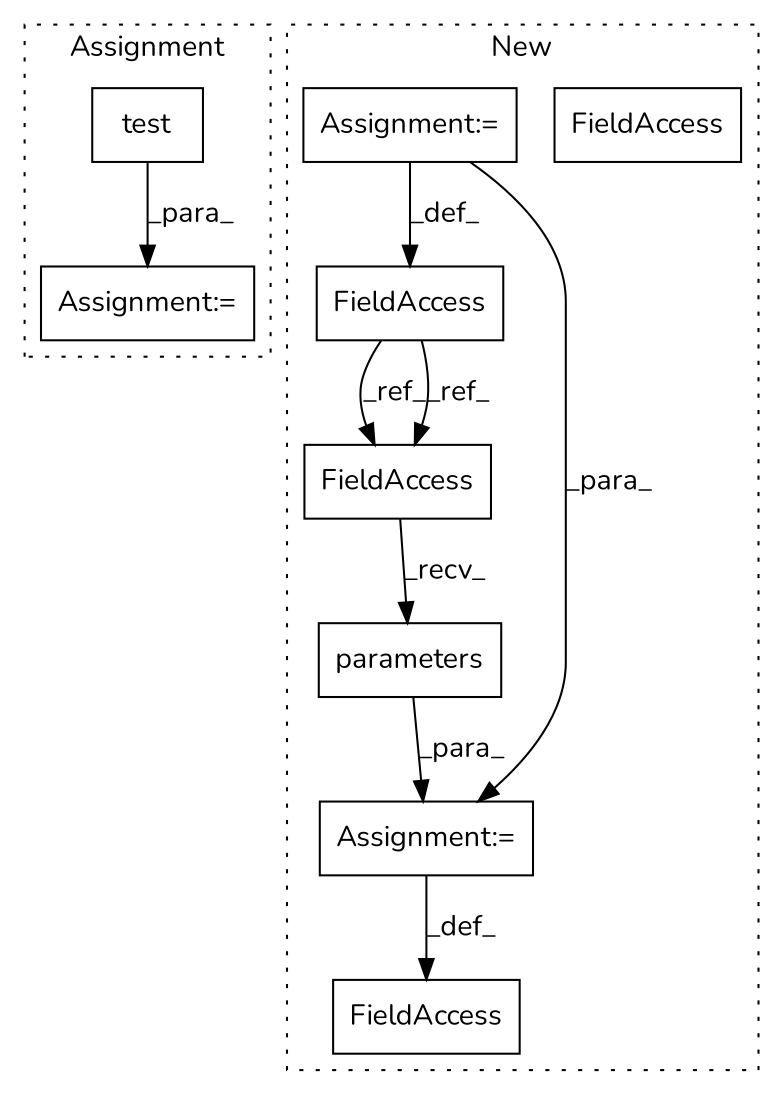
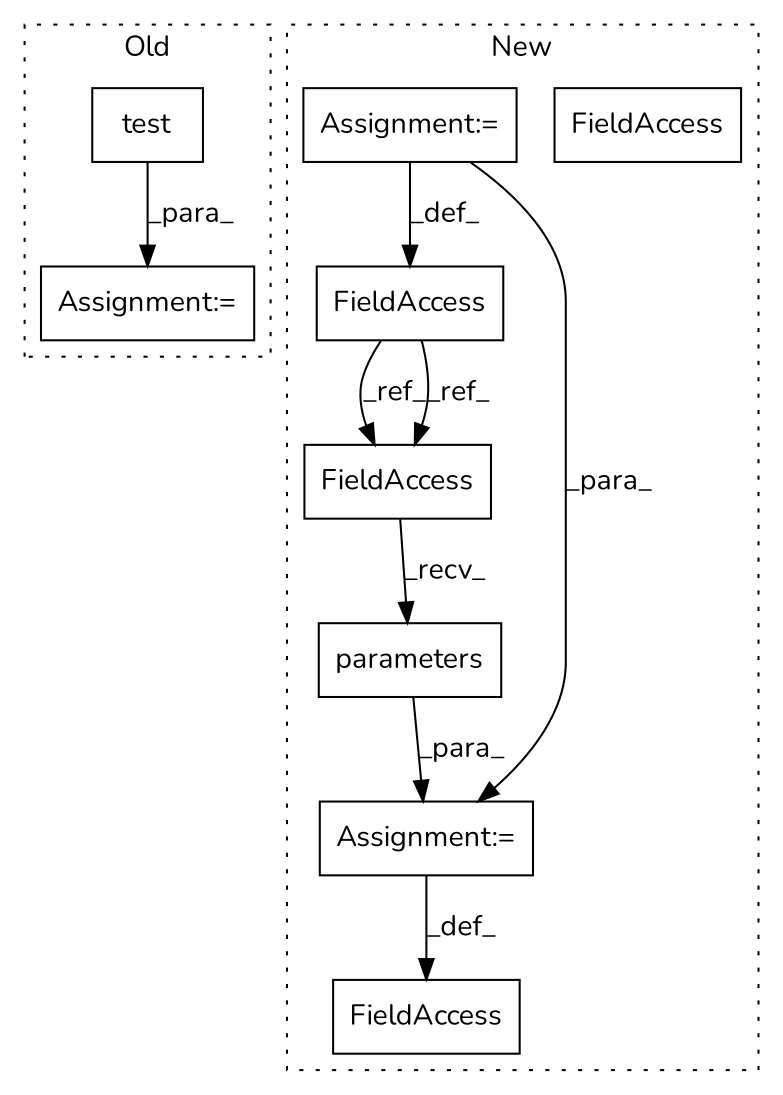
(148, 48) -> (148, 48)
